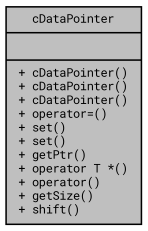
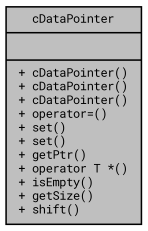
(60, 182) -> (56, 182)
